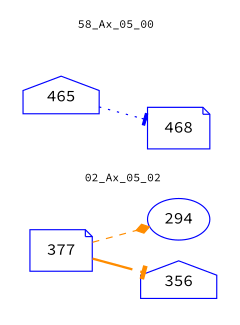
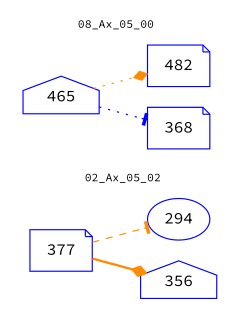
(116, 25) -> (116, 25)
none -> (179, 66)
(179, 128) -> (179, 128)
(118, 235) -> (118, 235)
(112, 264) -> (112, 264)
